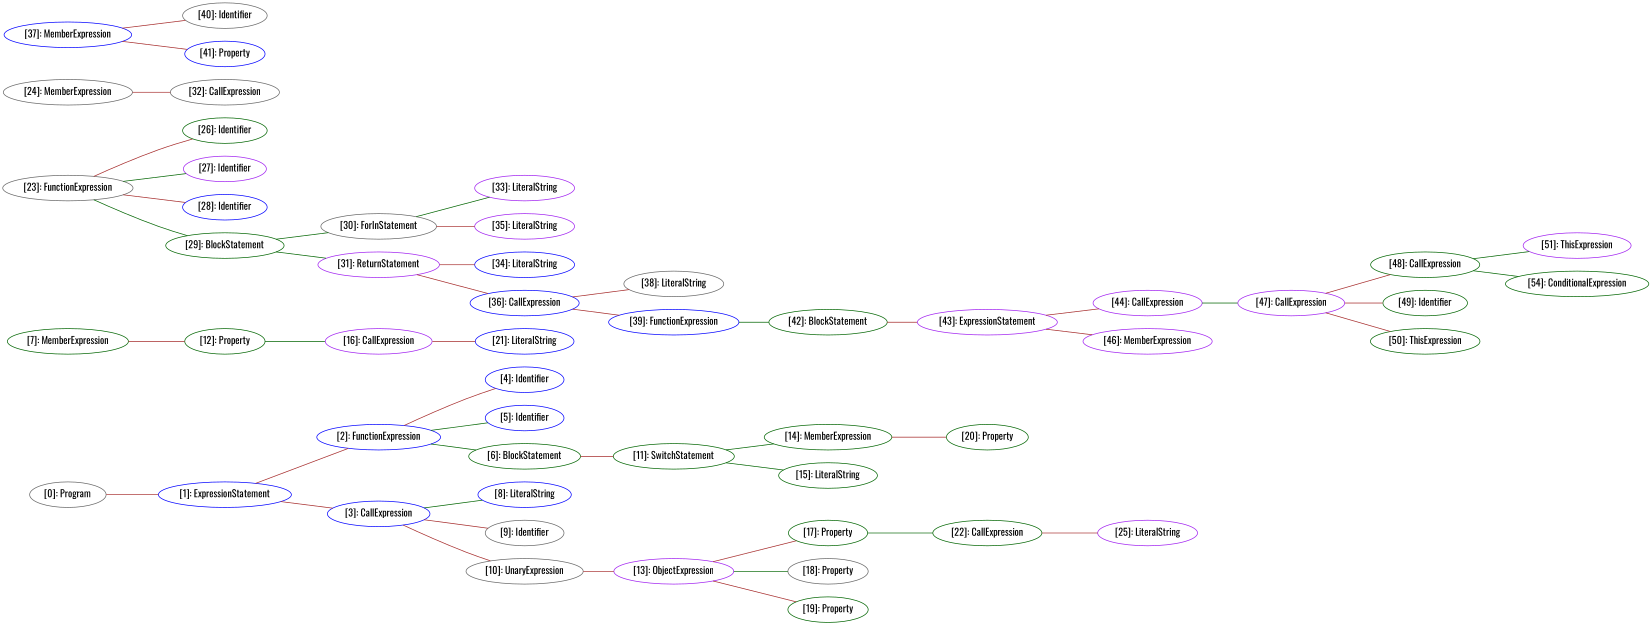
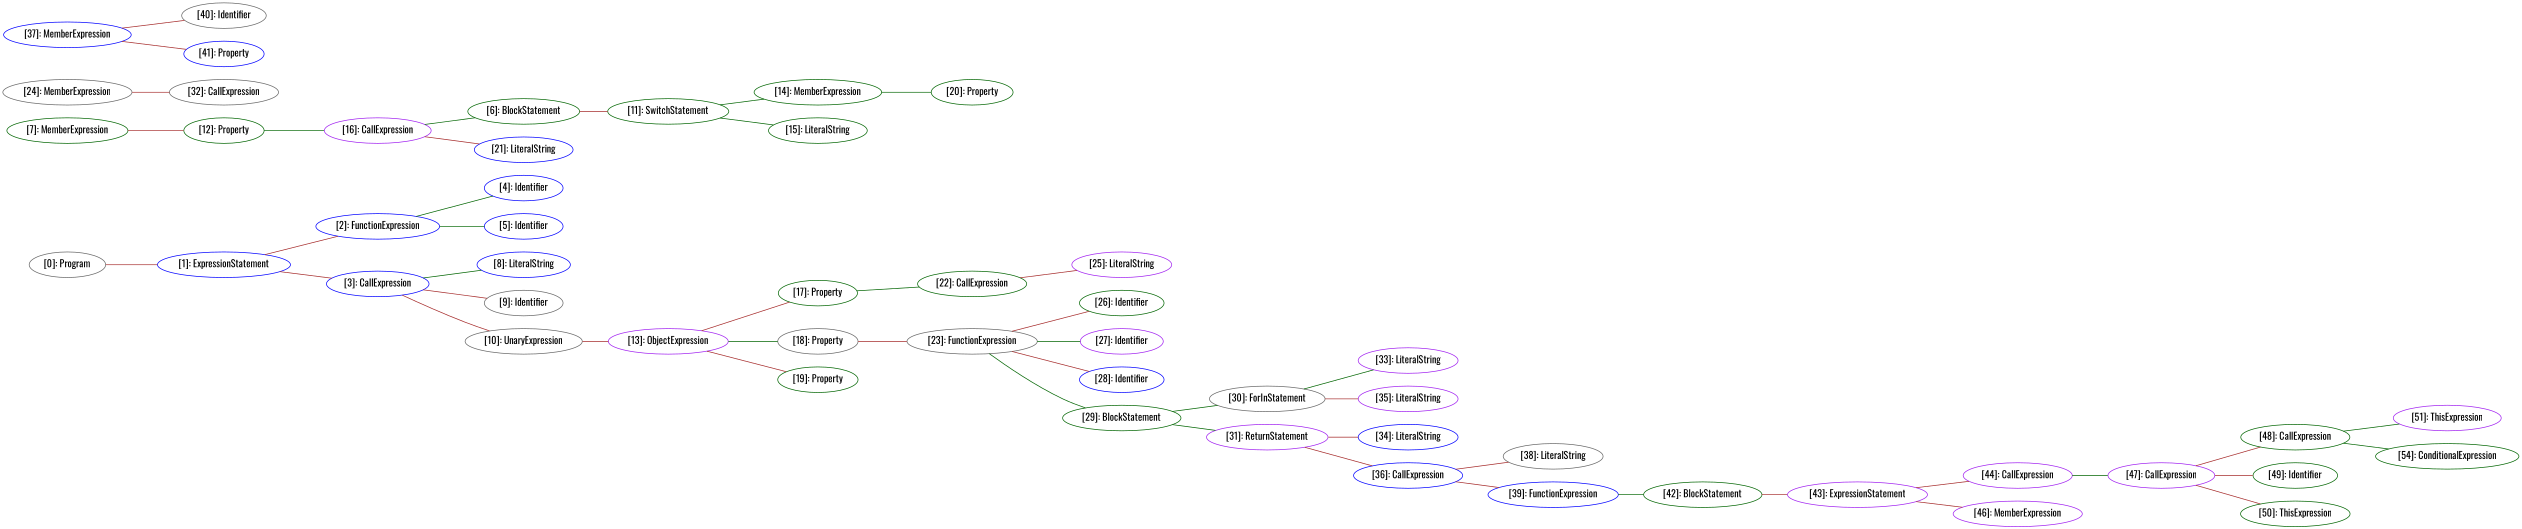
none -> (883, 341)
(449, 406) -> (455, 206)
(919, 437) -> (906, 92)
(453, 447) -> (450, 121)
